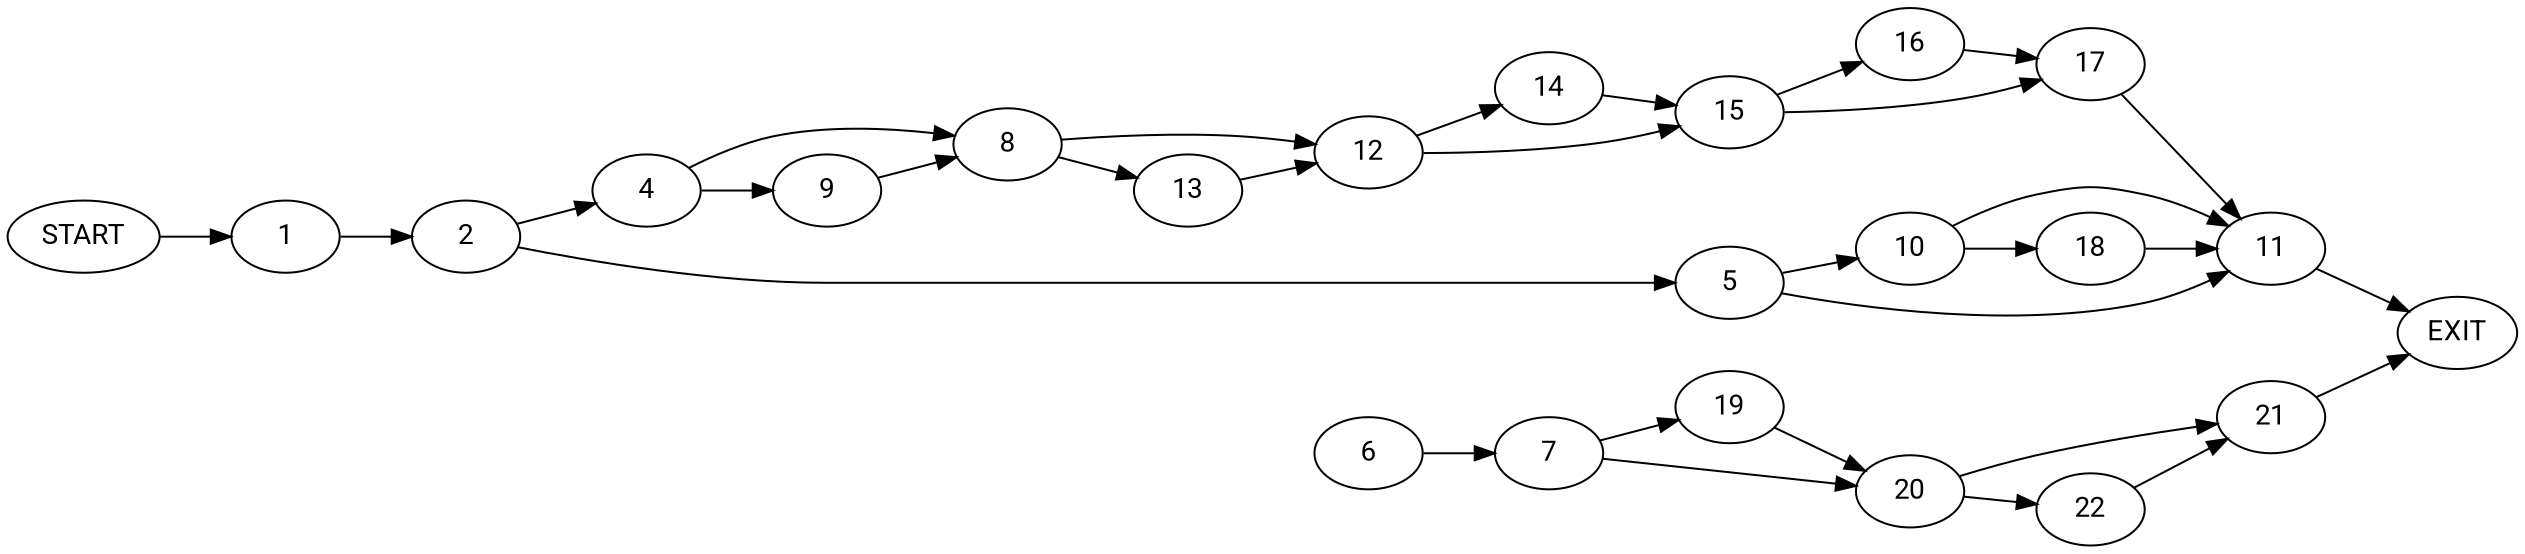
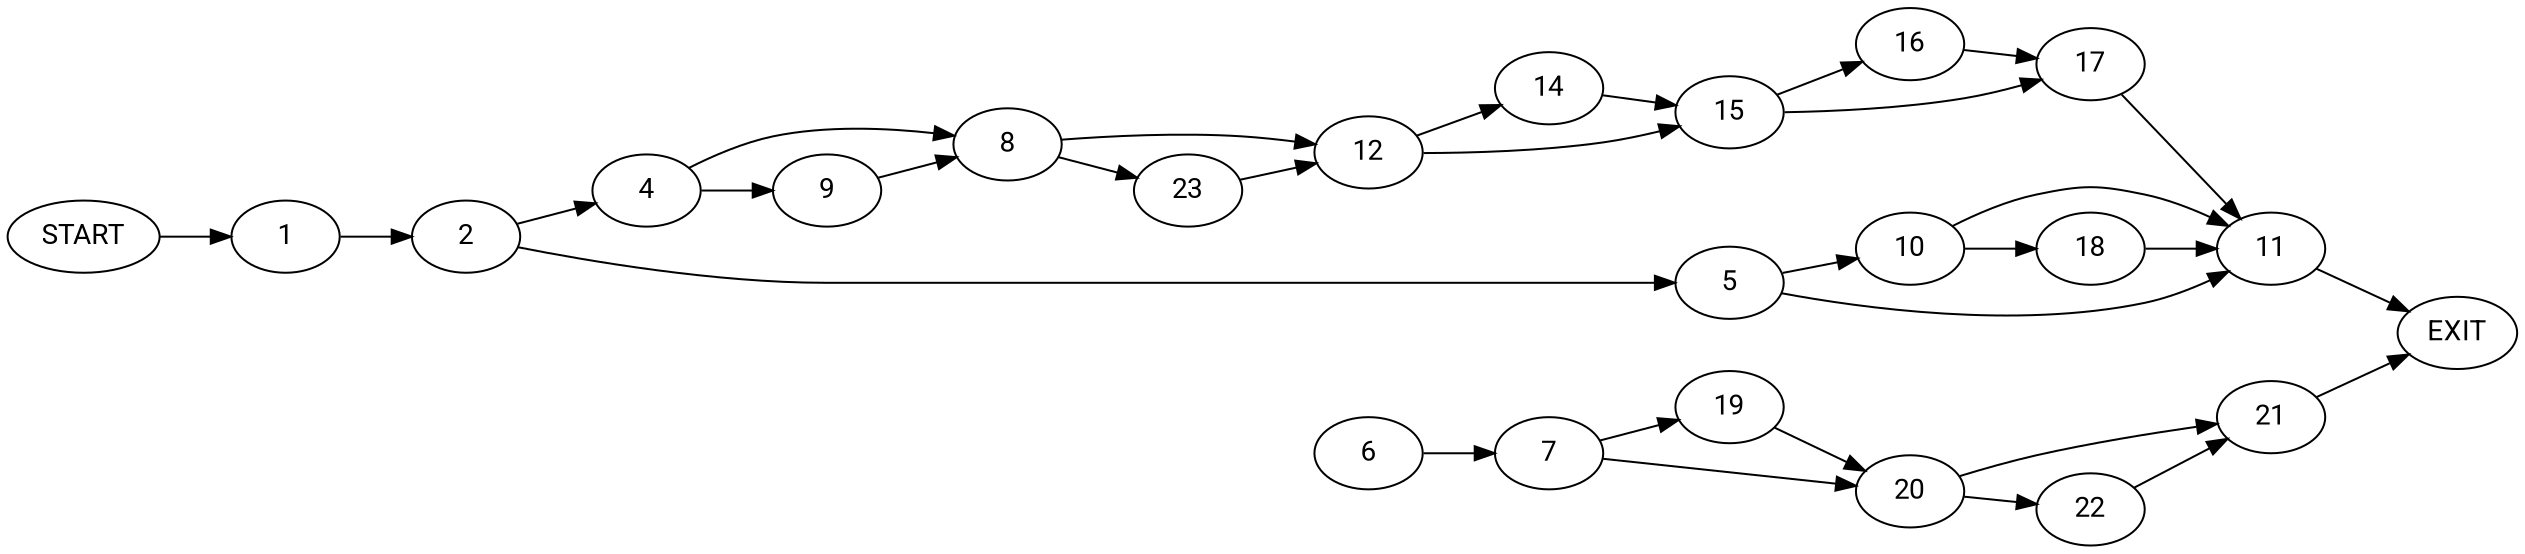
(1188, 191) -> (1188, 191)
